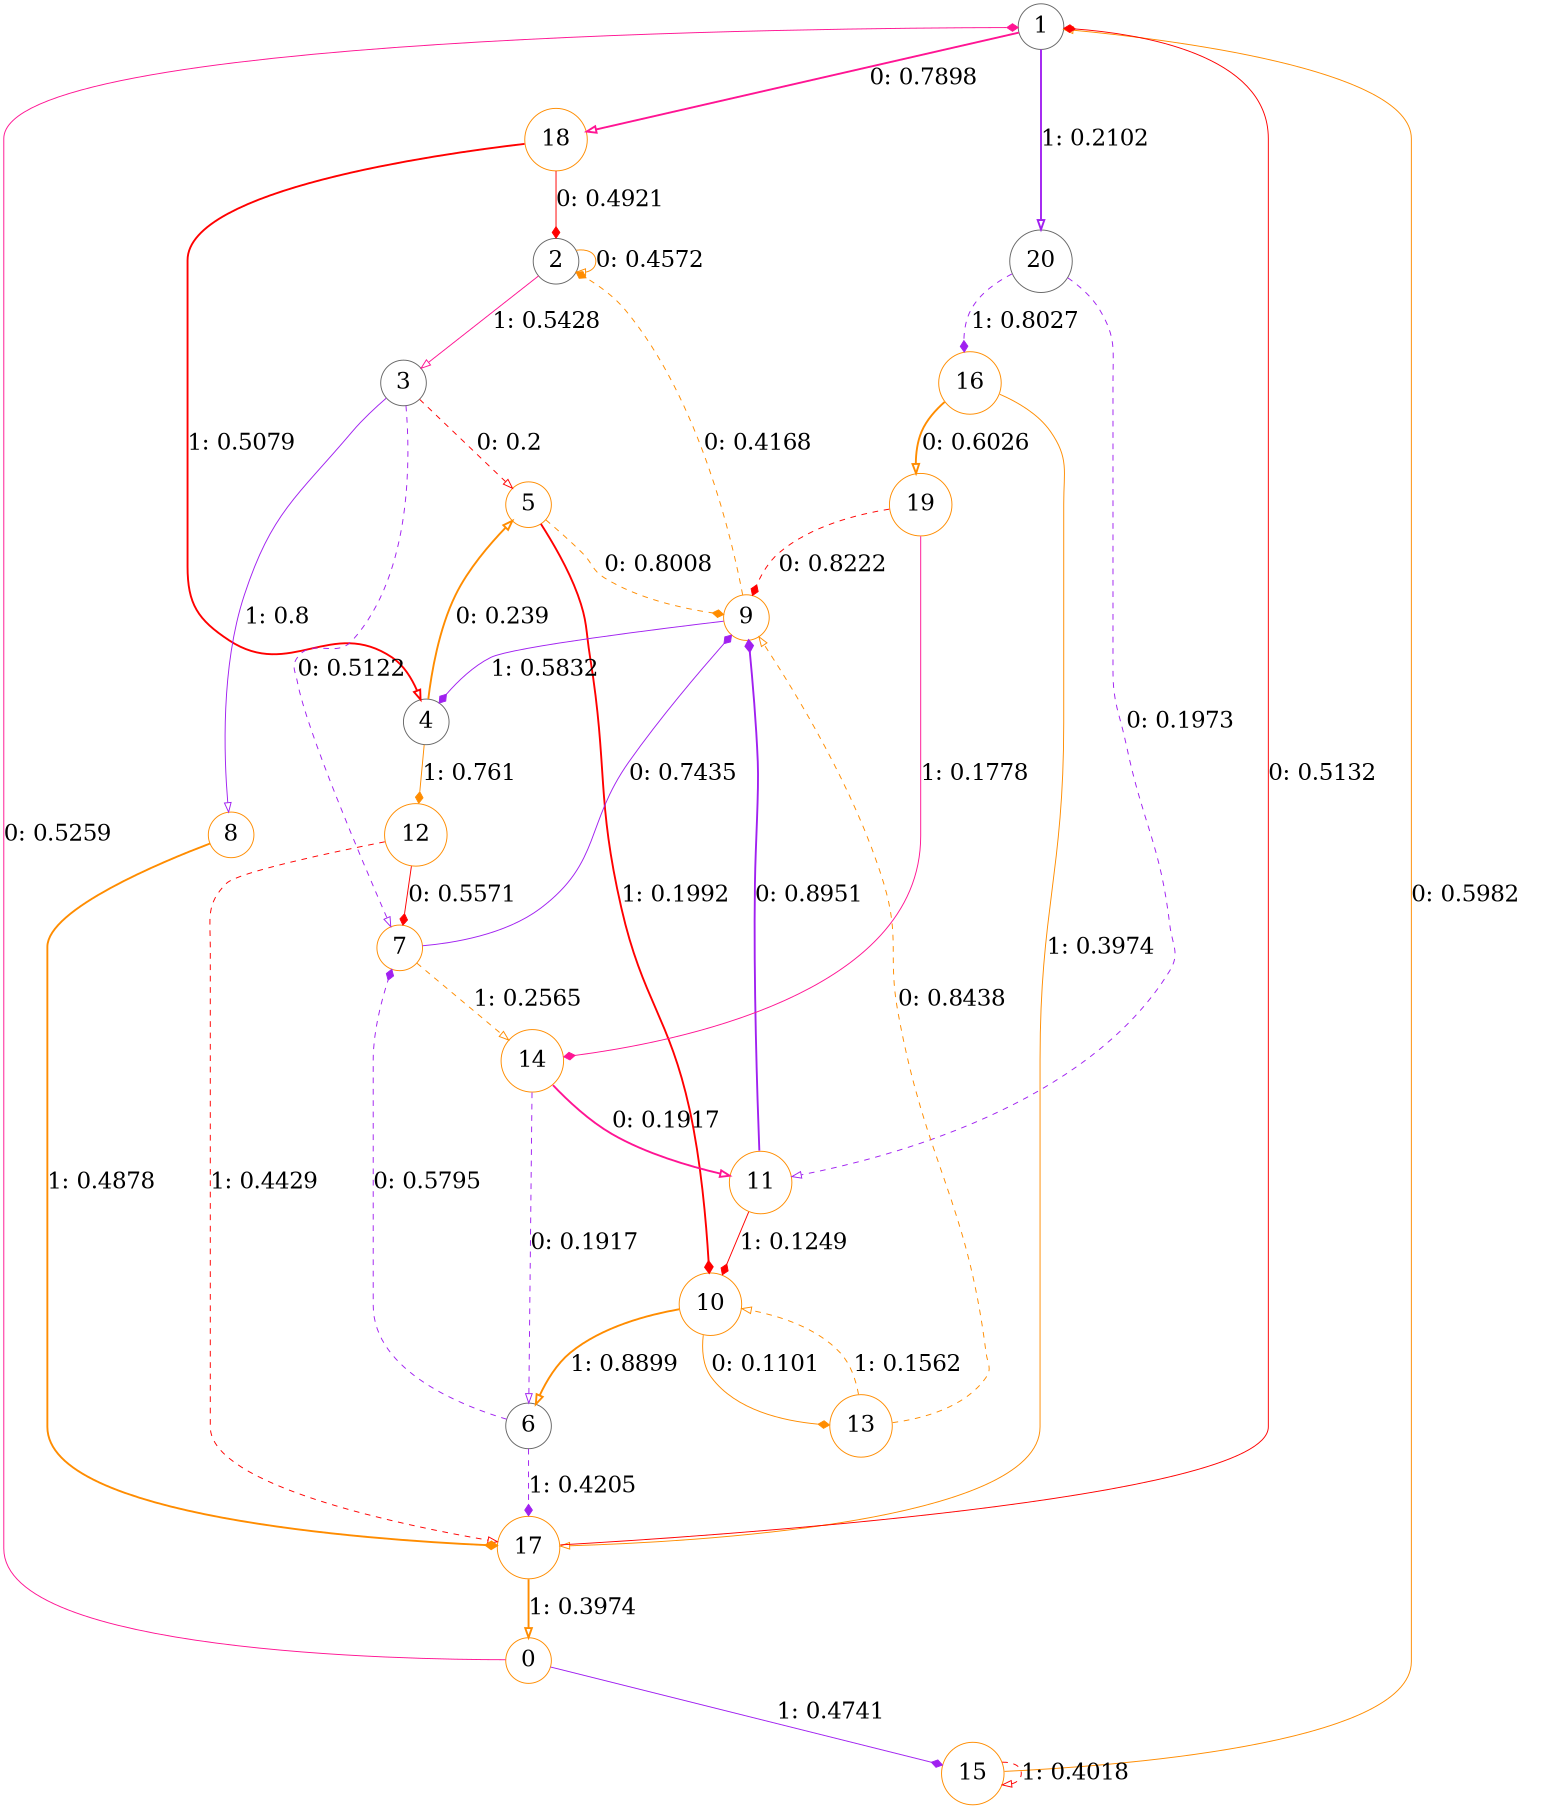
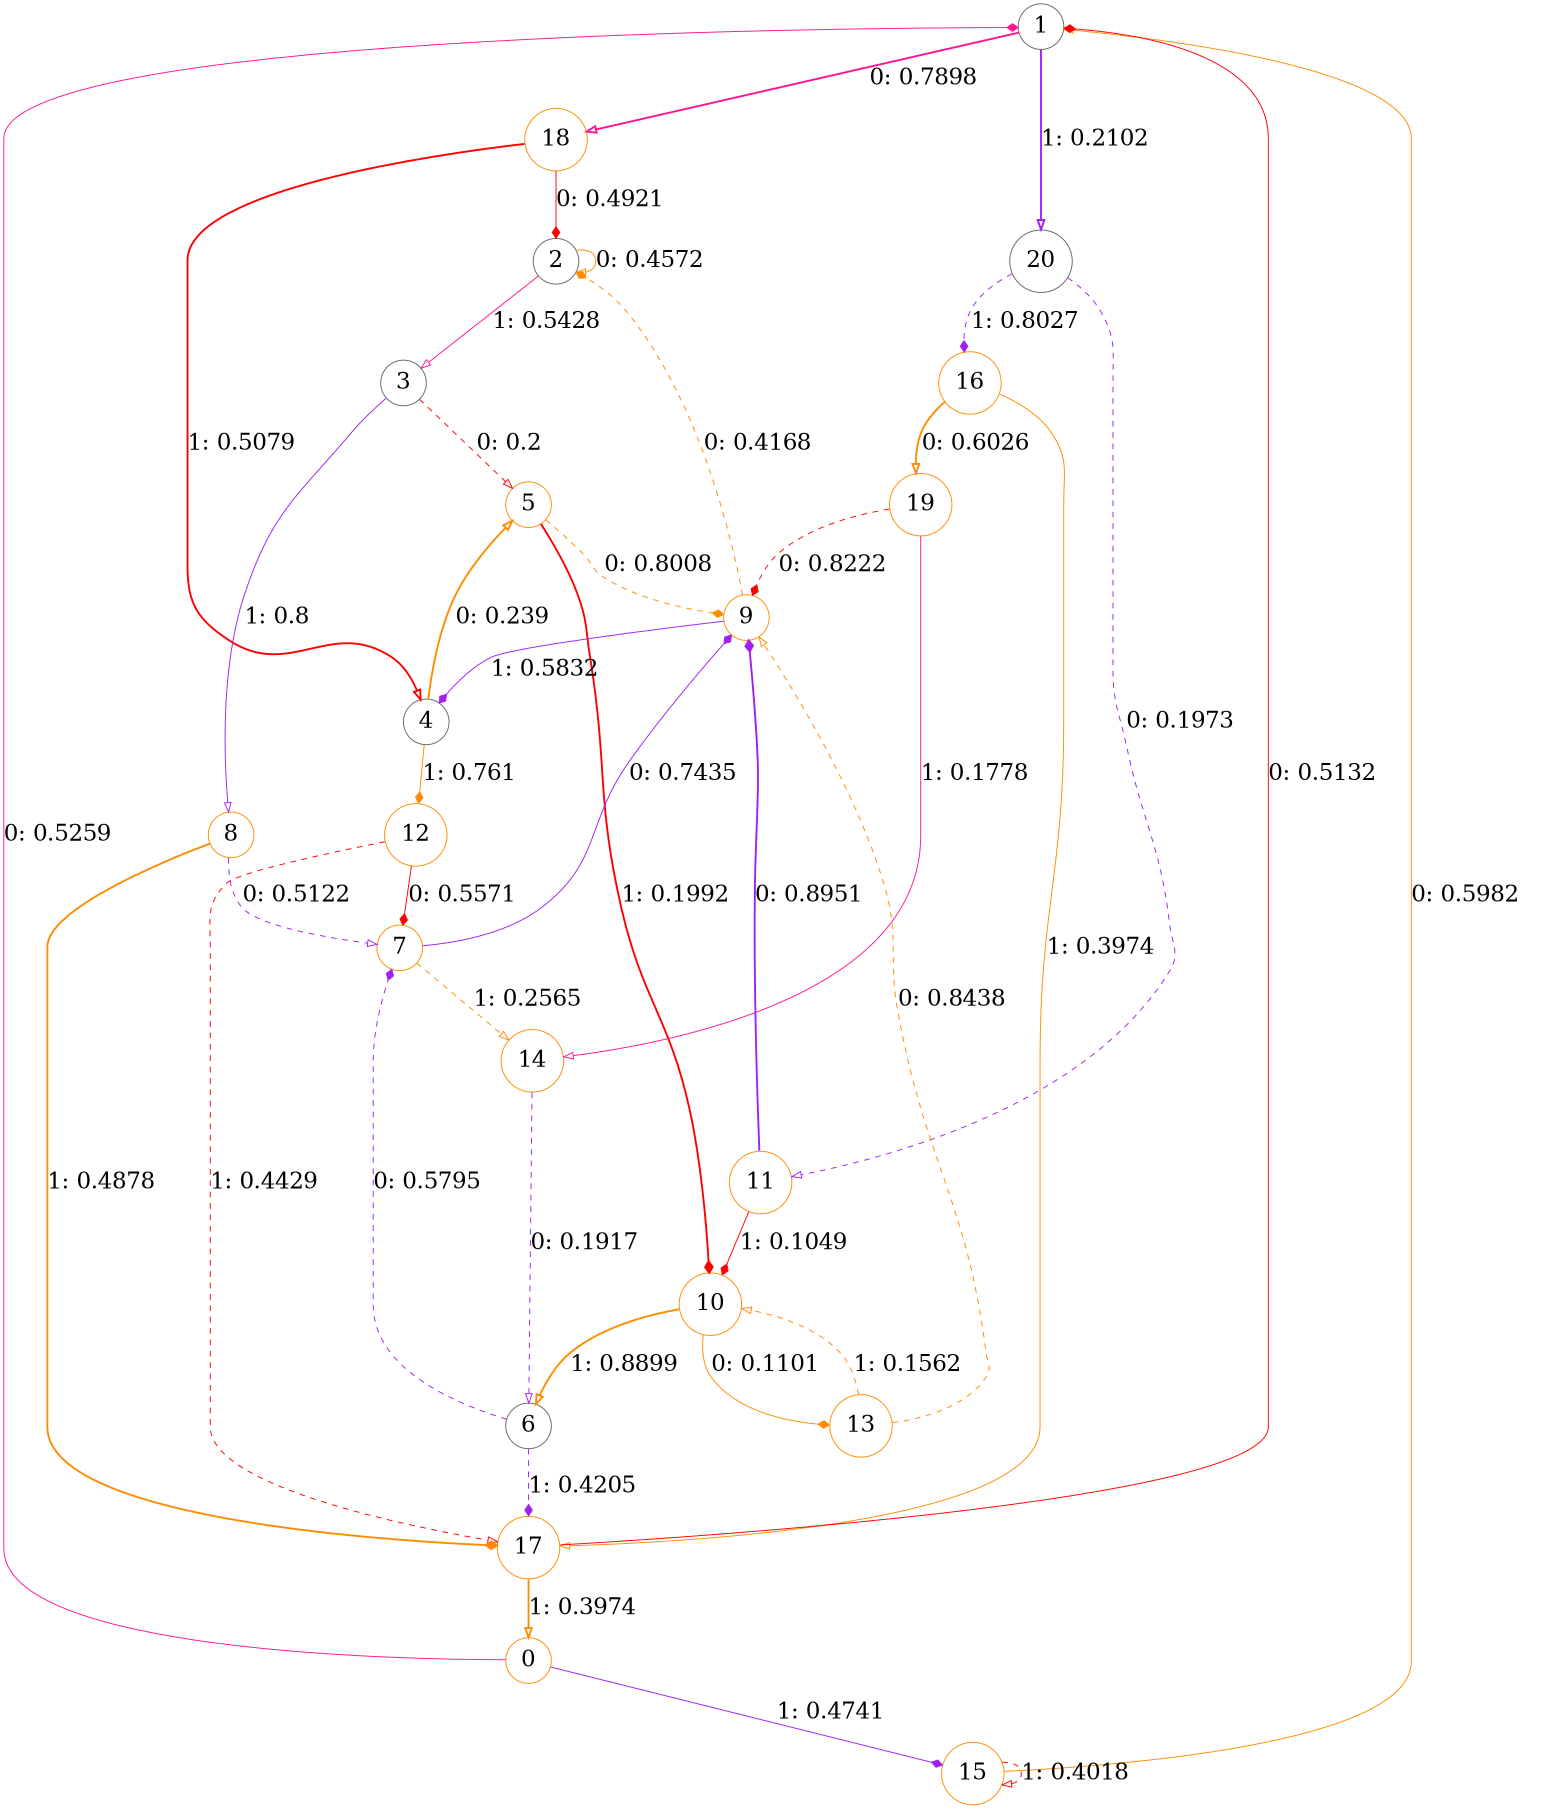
(297, 658) -> (277, 925)
(901, 905) -> (901, 905)
(629, 1143) -> none
(804, 1243) -> (804, 1243)
